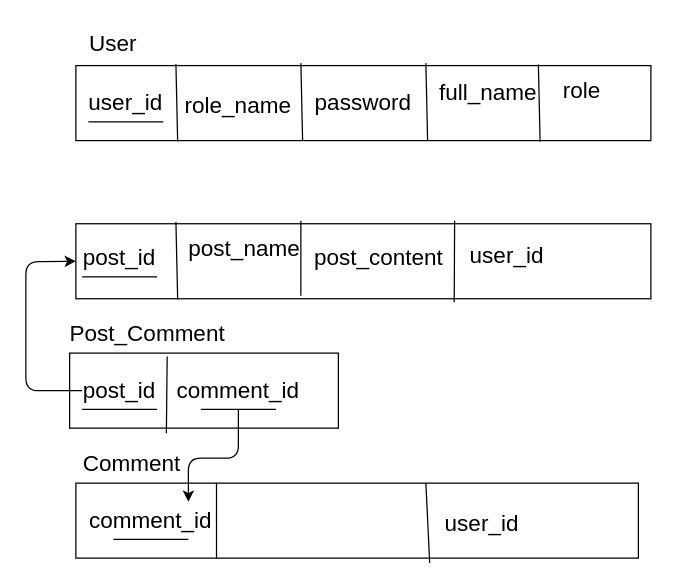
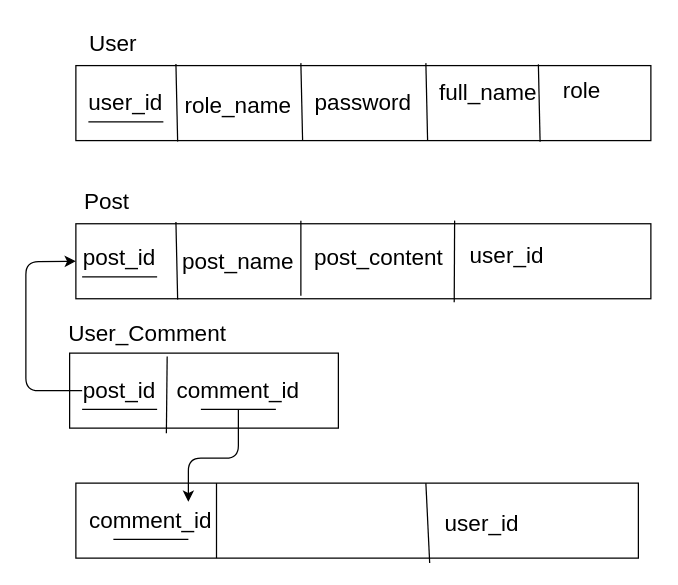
none -> (107, 202)
(244, 249) -> (238, 261)
(148, 334) -> (148, 334)
(132, 464) -> none
